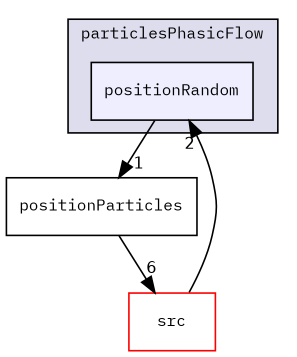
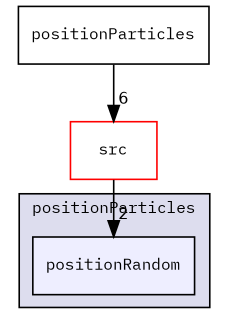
(173, 34) -> (114, 209)
(140, 143) -> none
